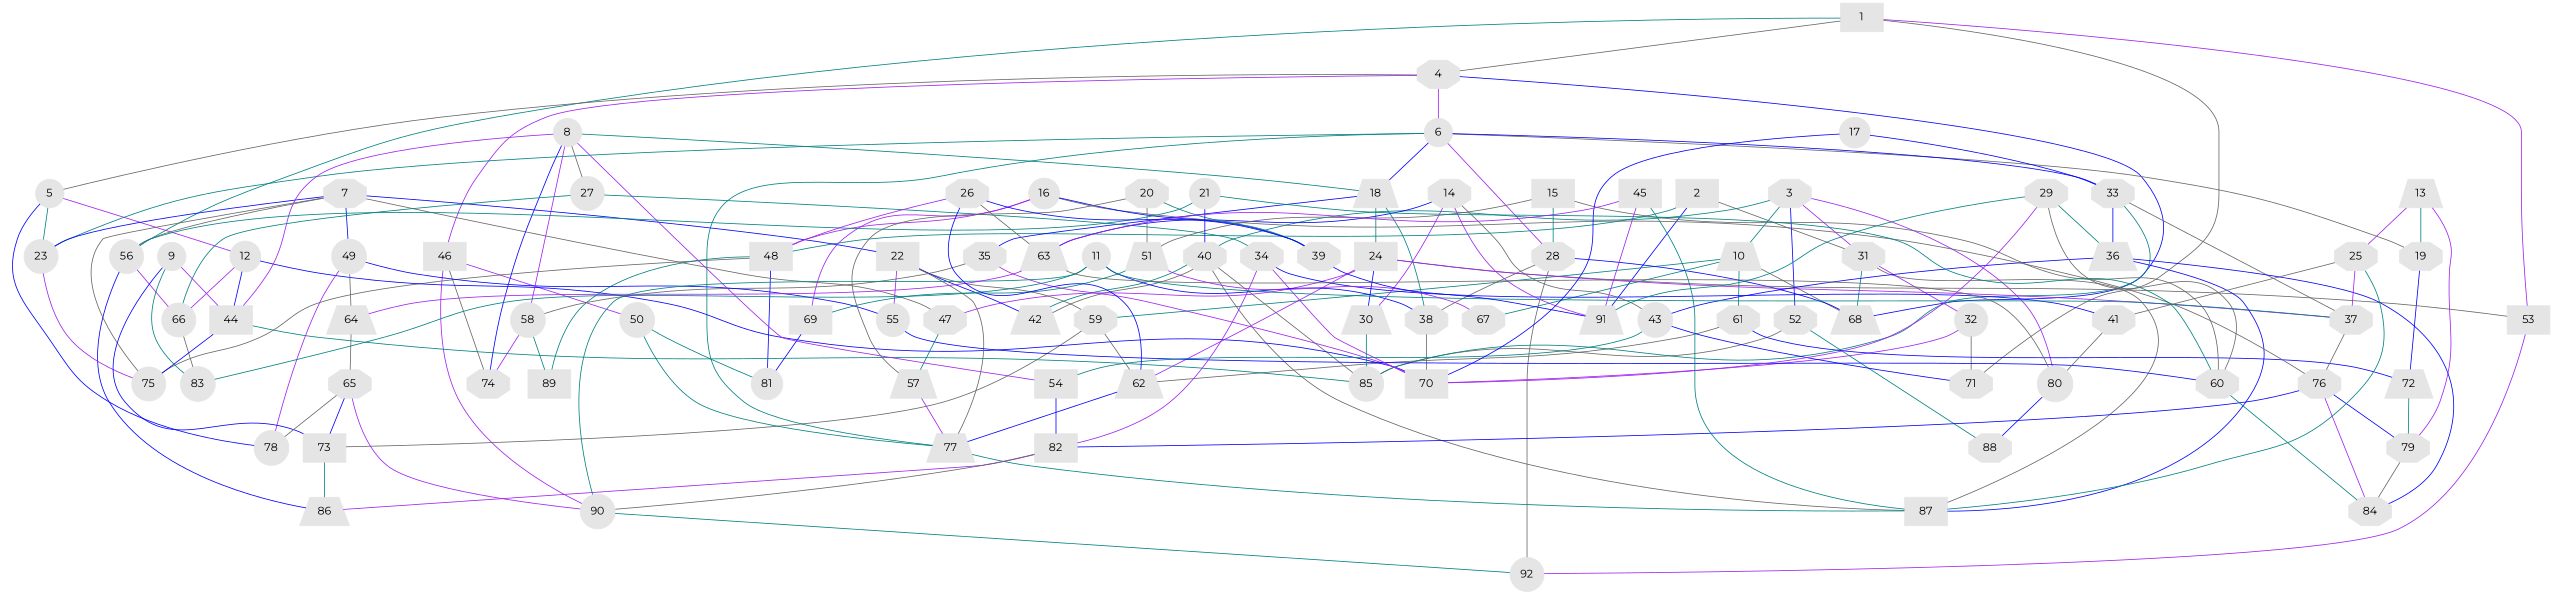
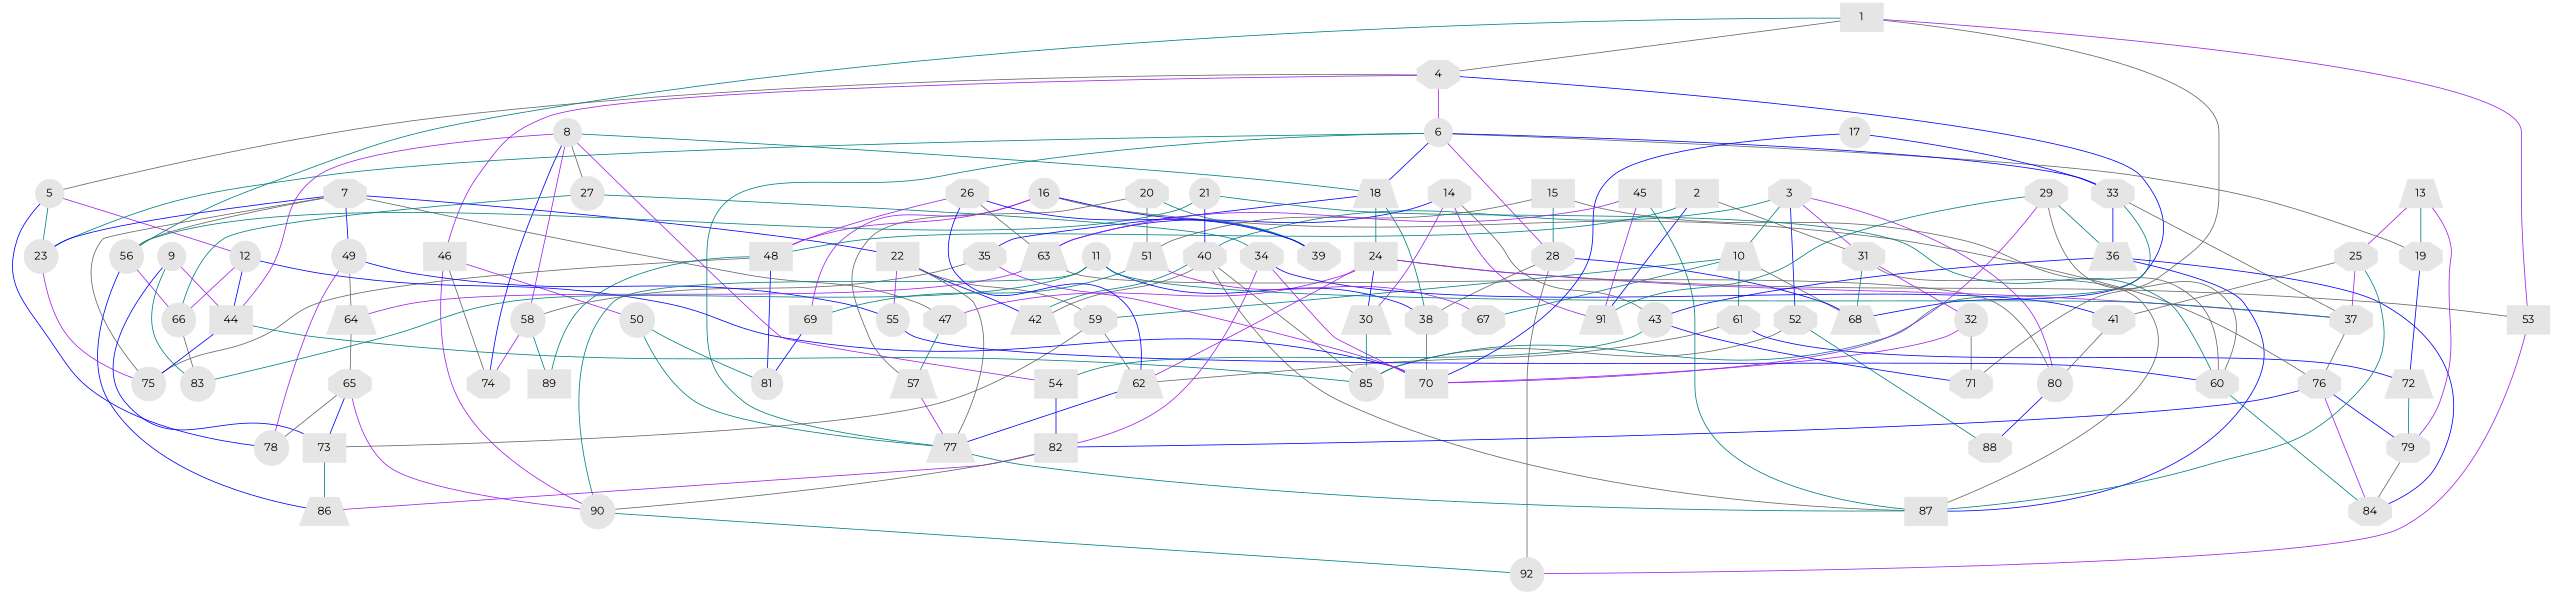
(1522, 304) -> none
